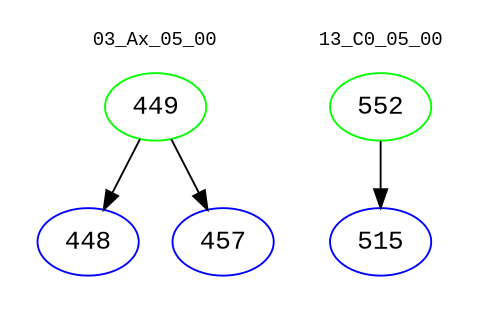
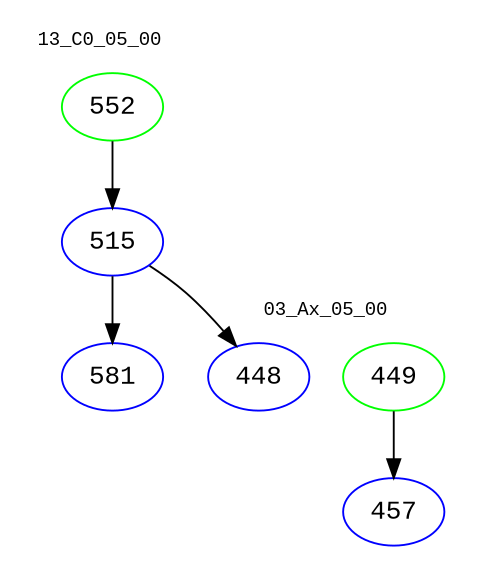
(126, 166) -> (205, 311)
none -> (112, 377)
